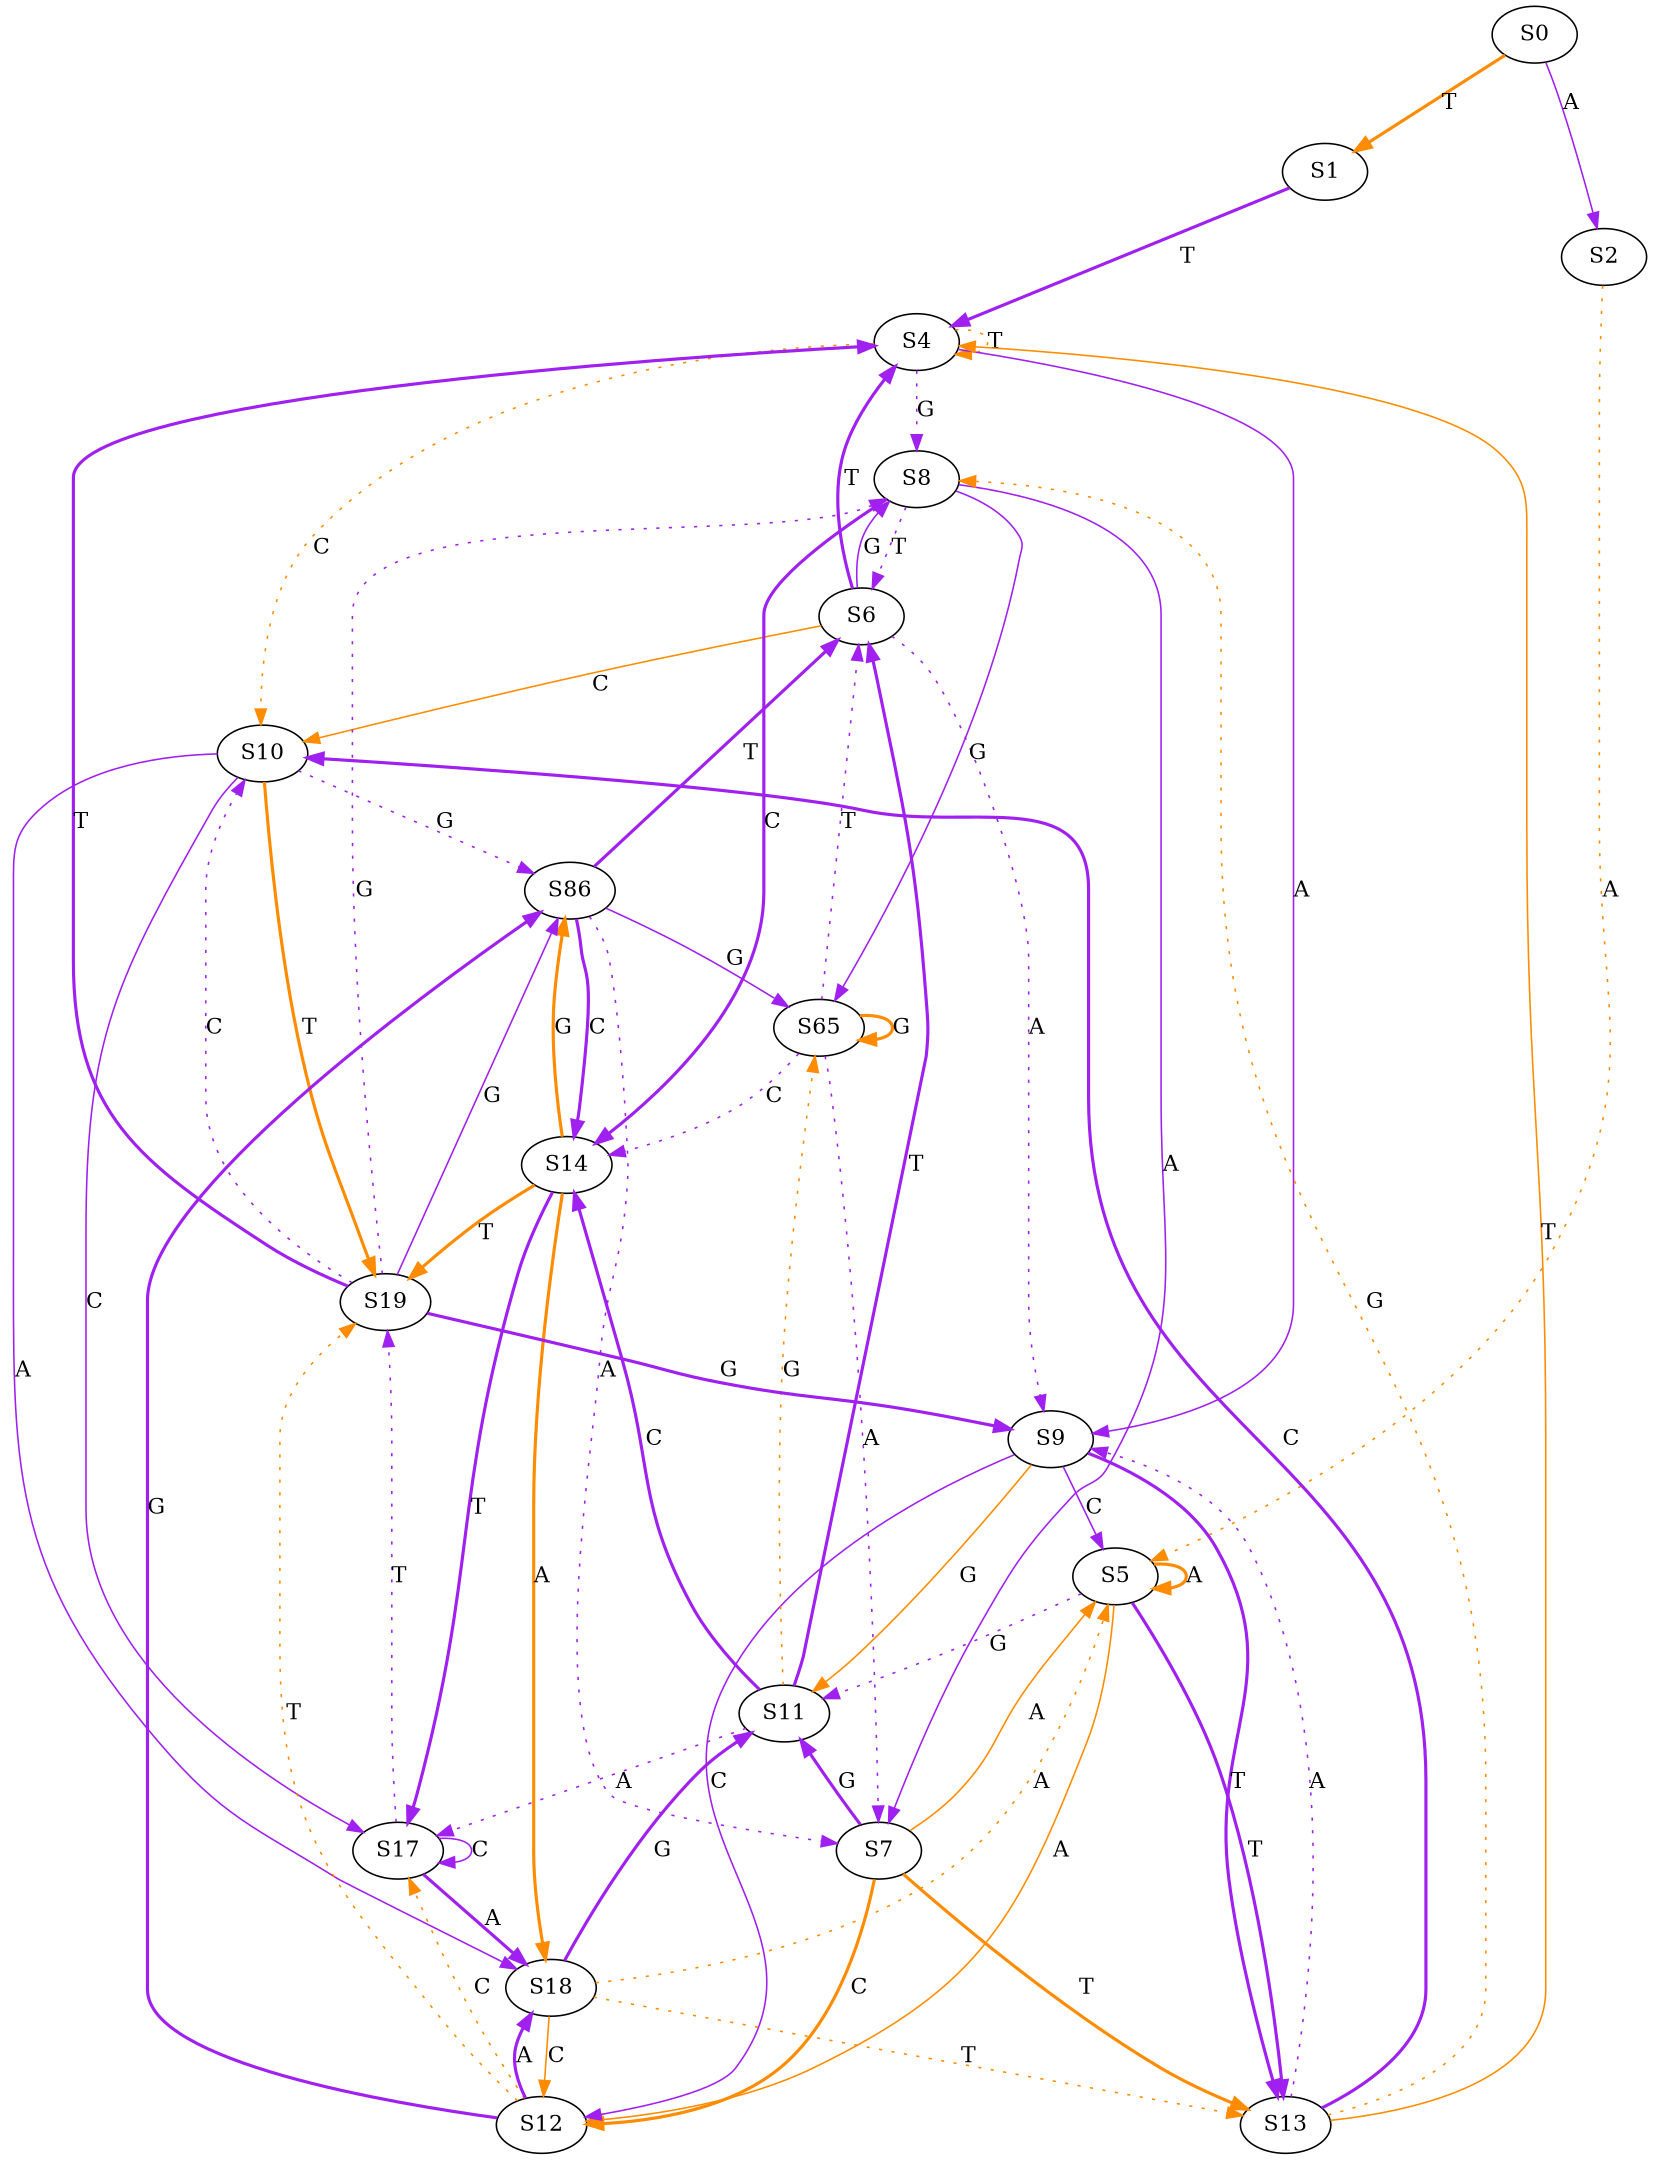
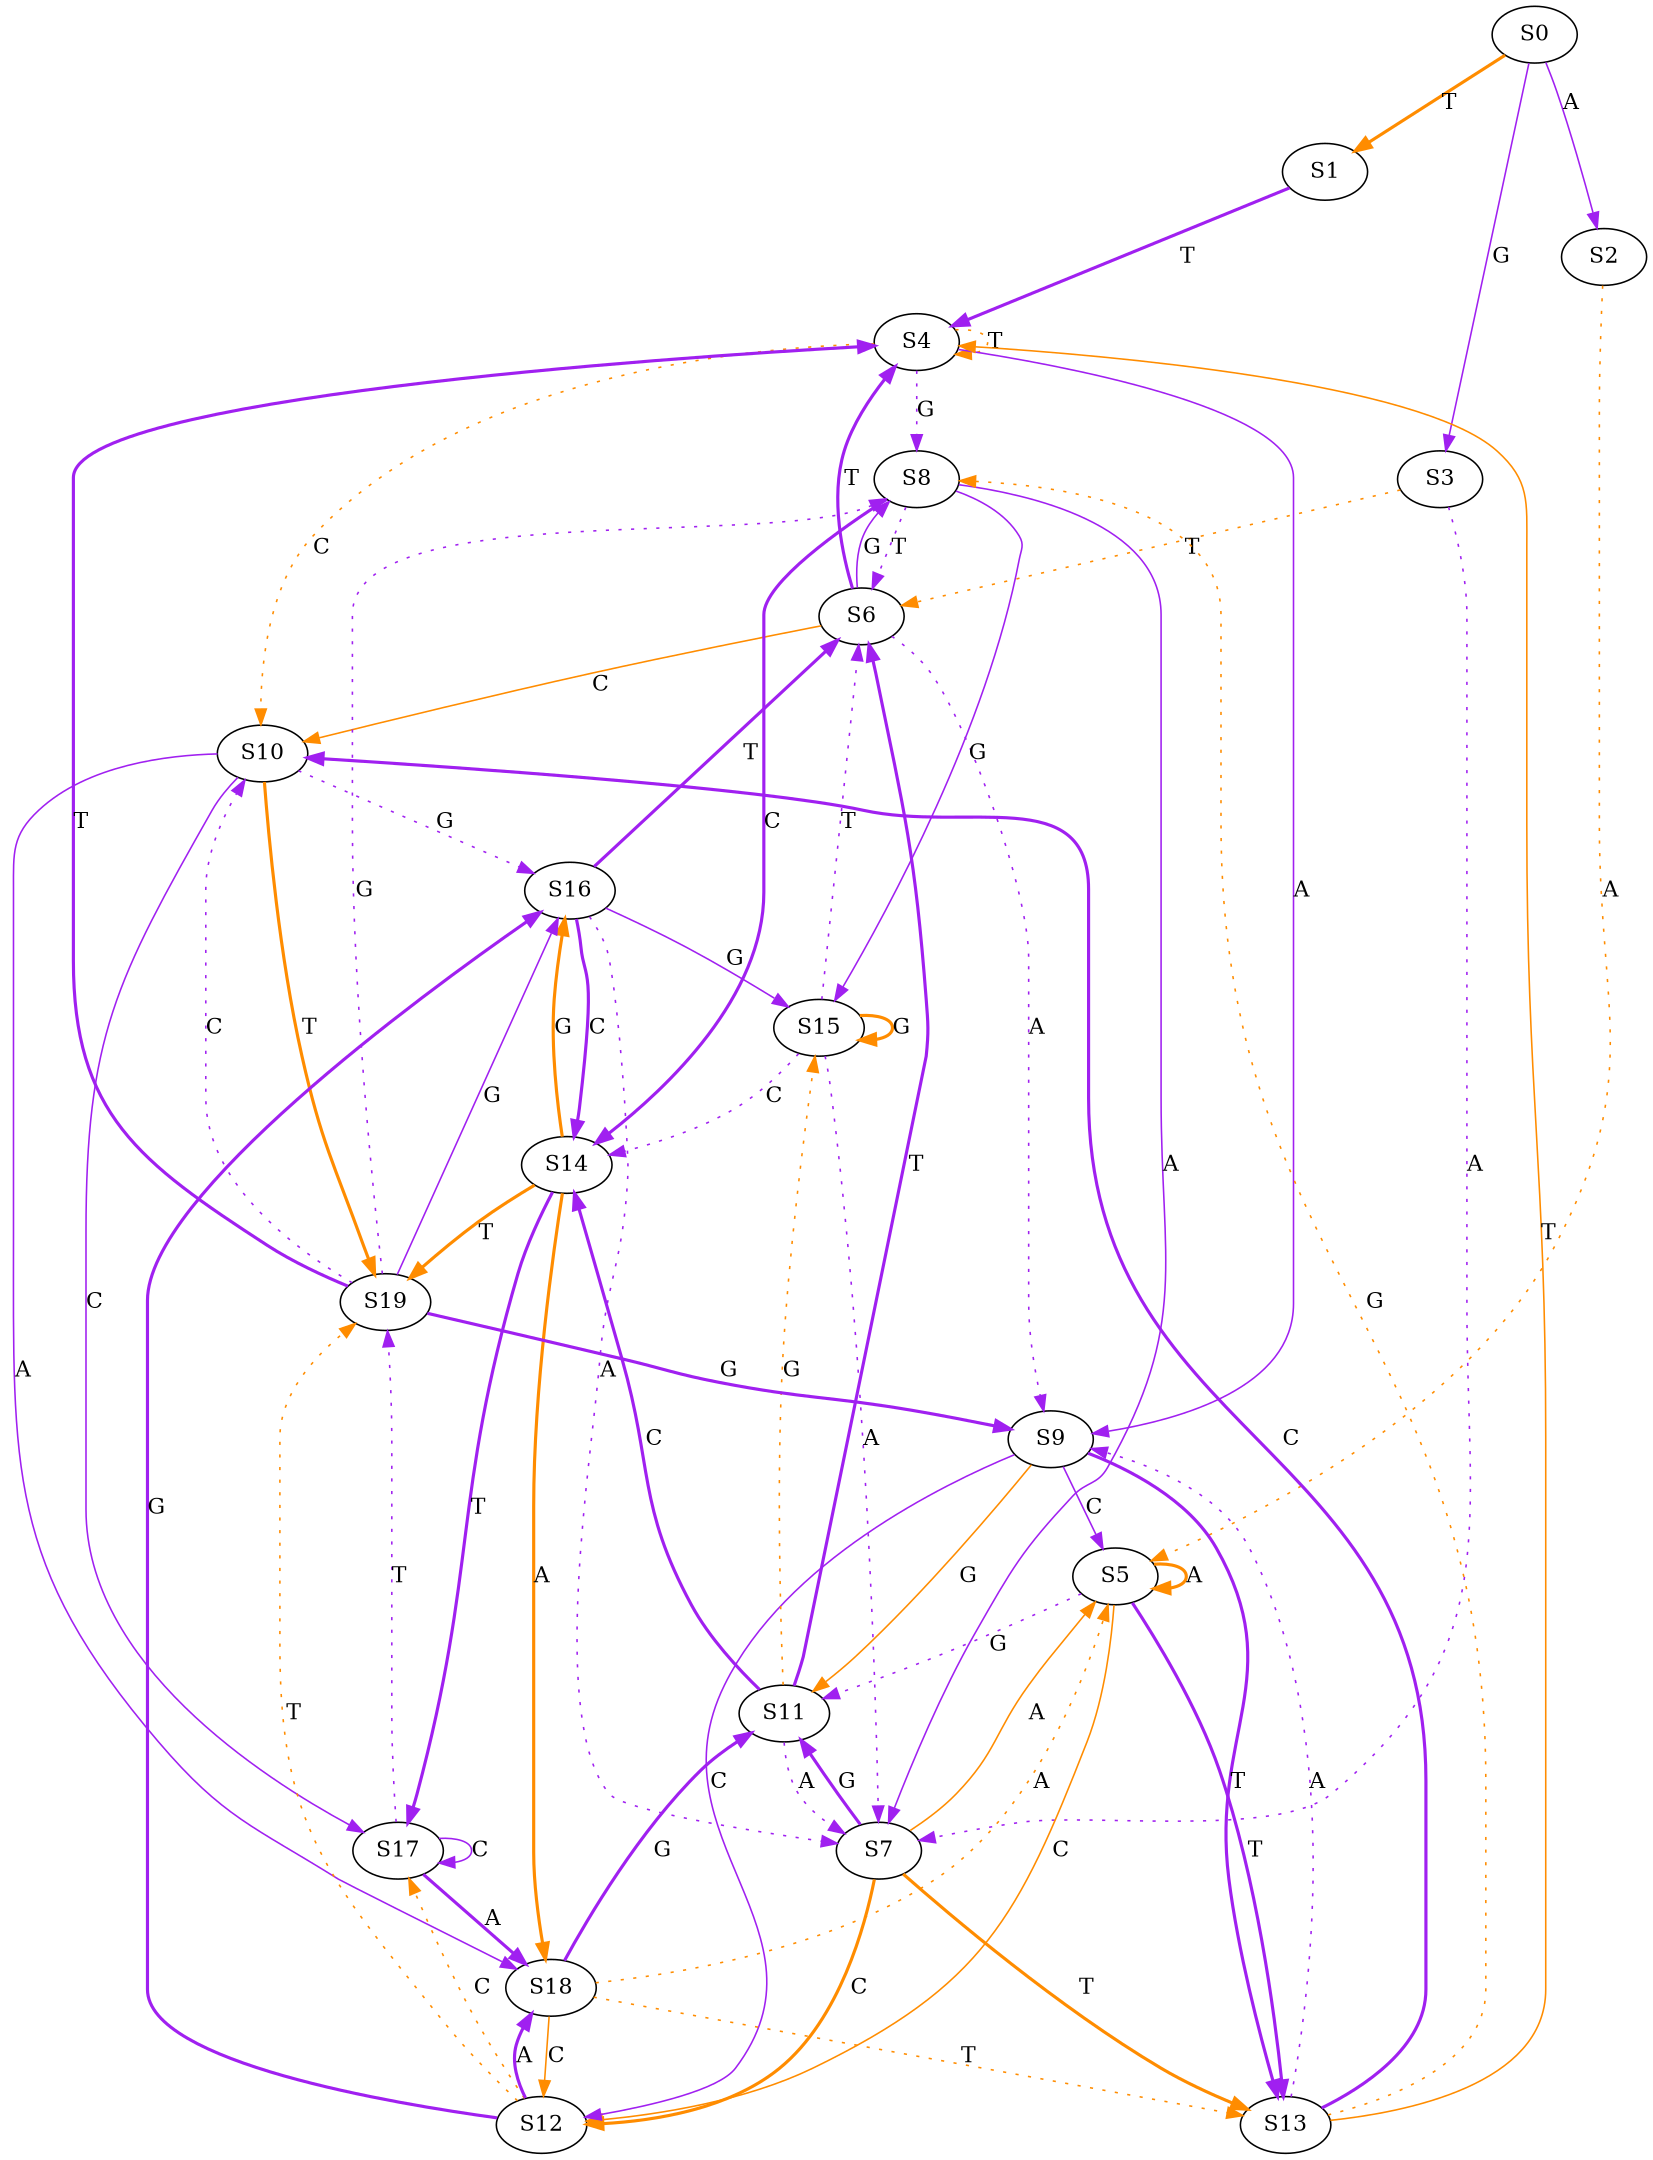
none -> (1440, 479)
(570, 891) -> (570, 891)
(819, 1028) -> (819, 1028)
(592, 1782) -> (796, 1790)
(1061, 1851) -> (1061, 1851)
